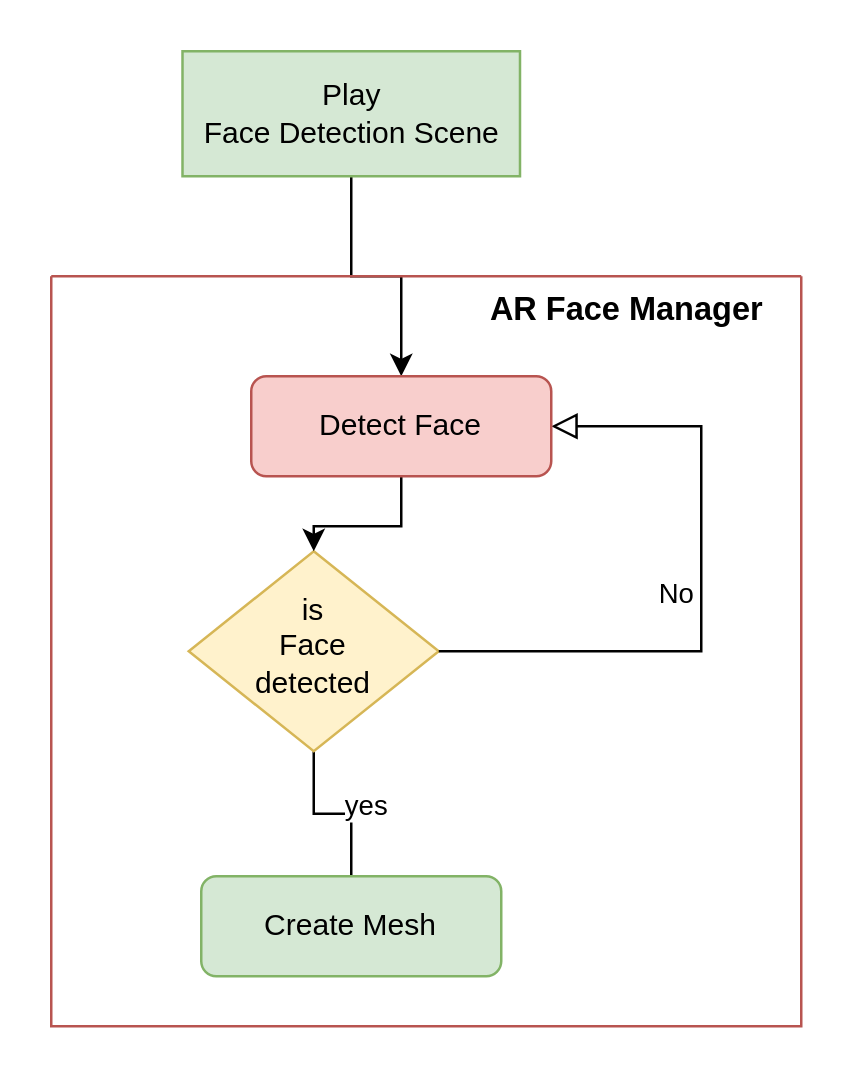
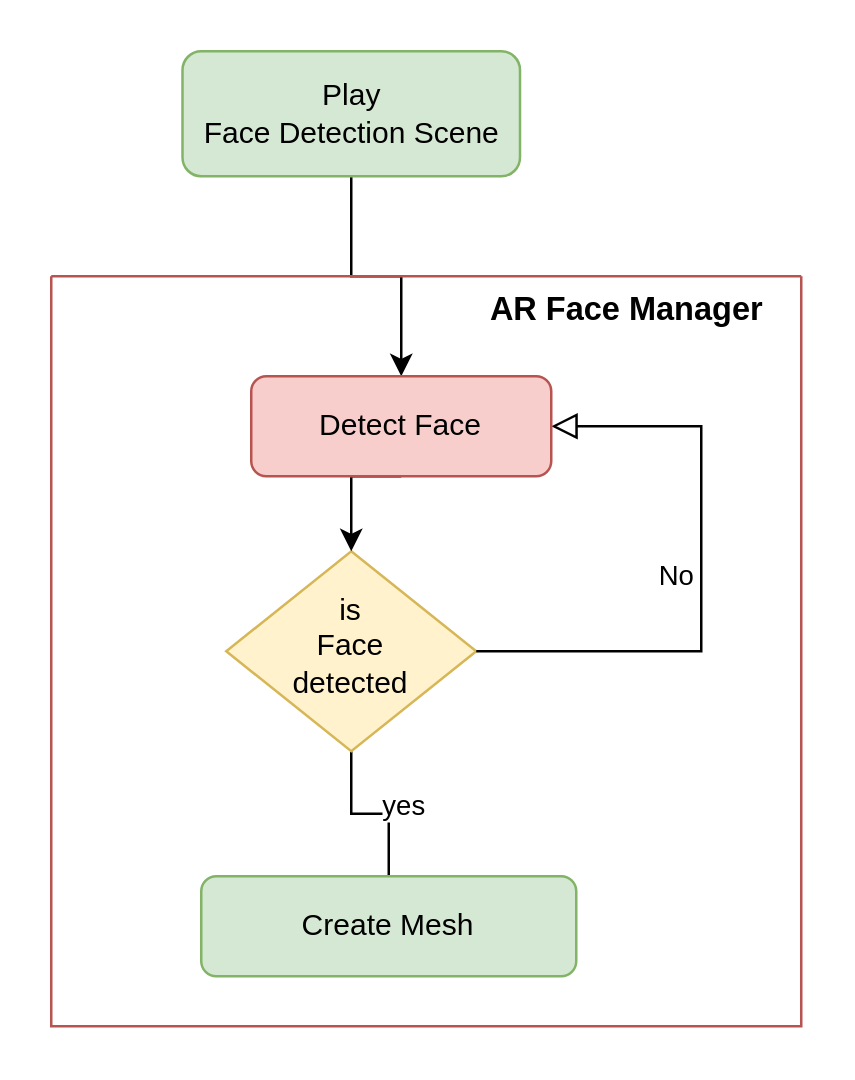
(351, 114) -> (351, 114)
(314, 651) -> (351, 651)
(351, 926) -> (389, 926)
